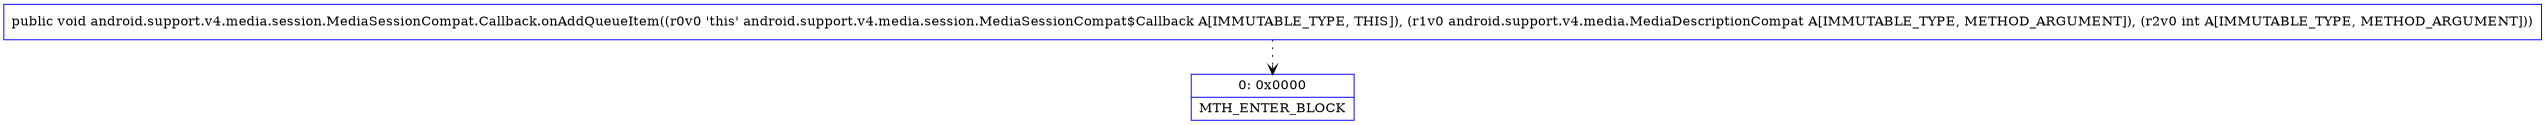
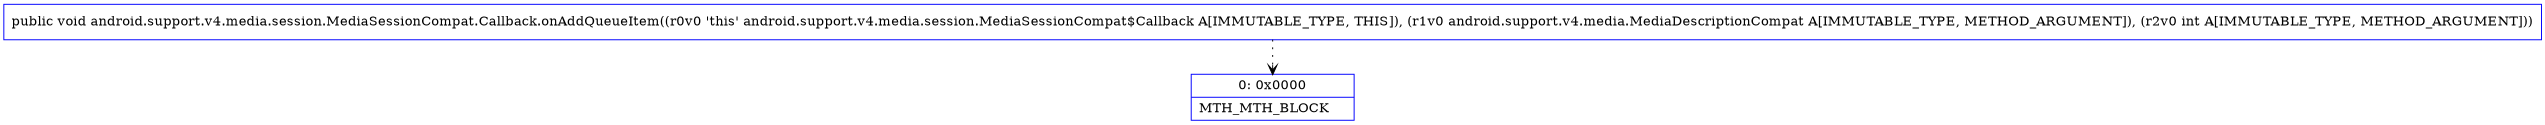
(1273, 108) -> (1264, 108)
